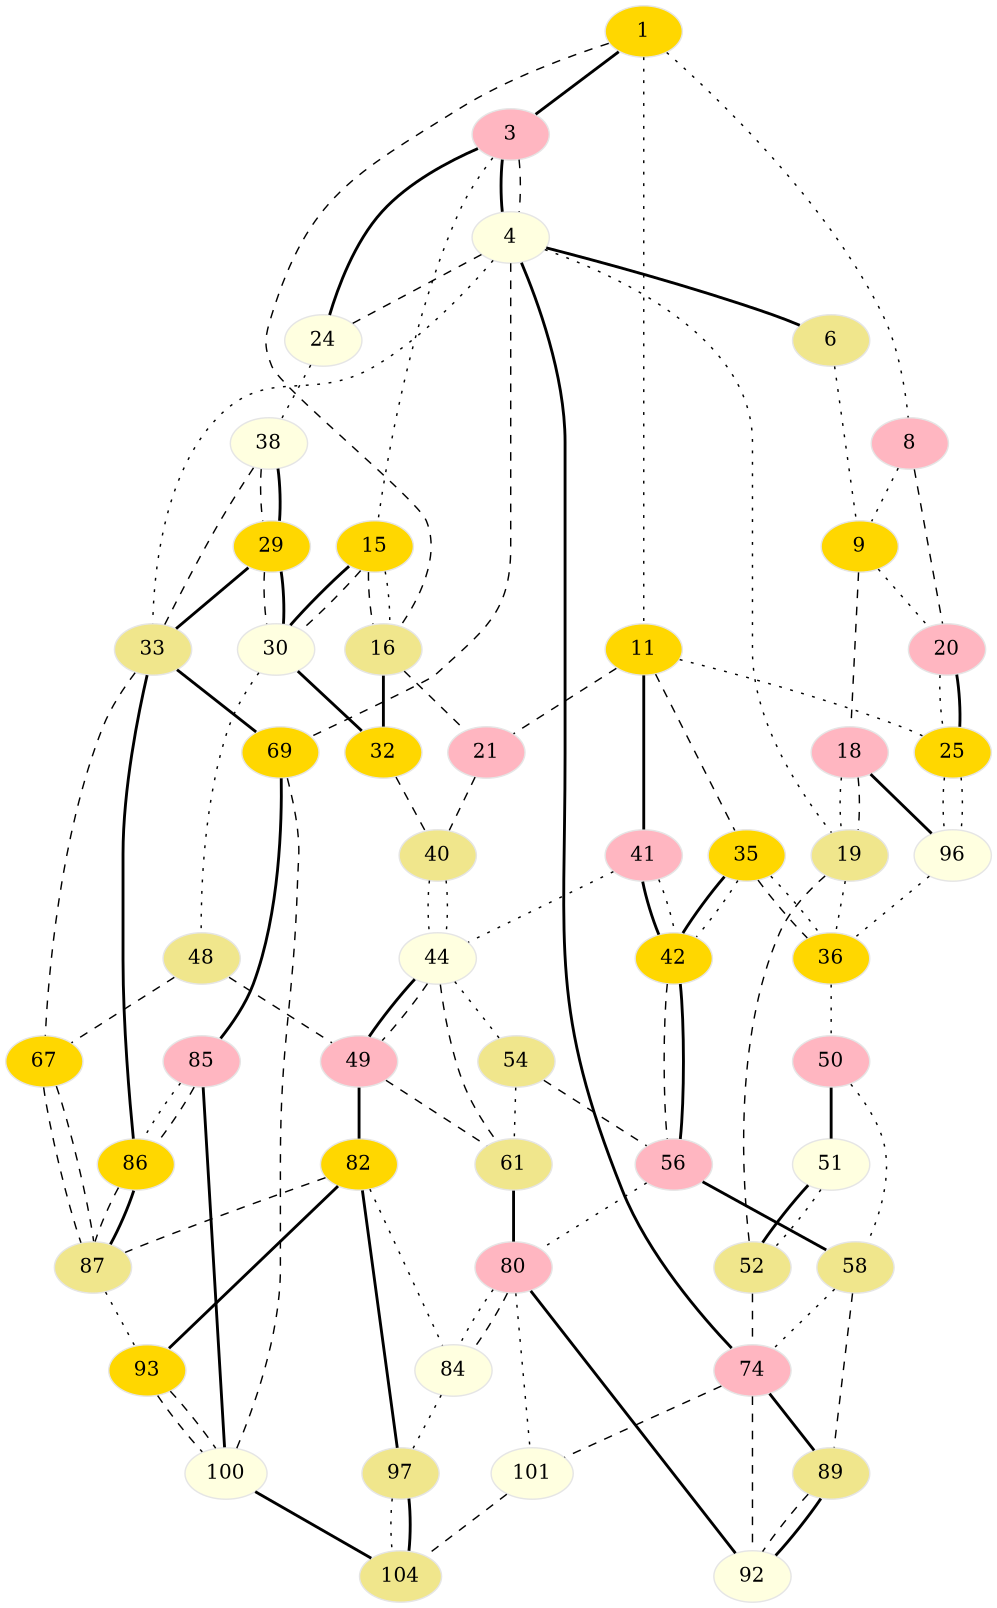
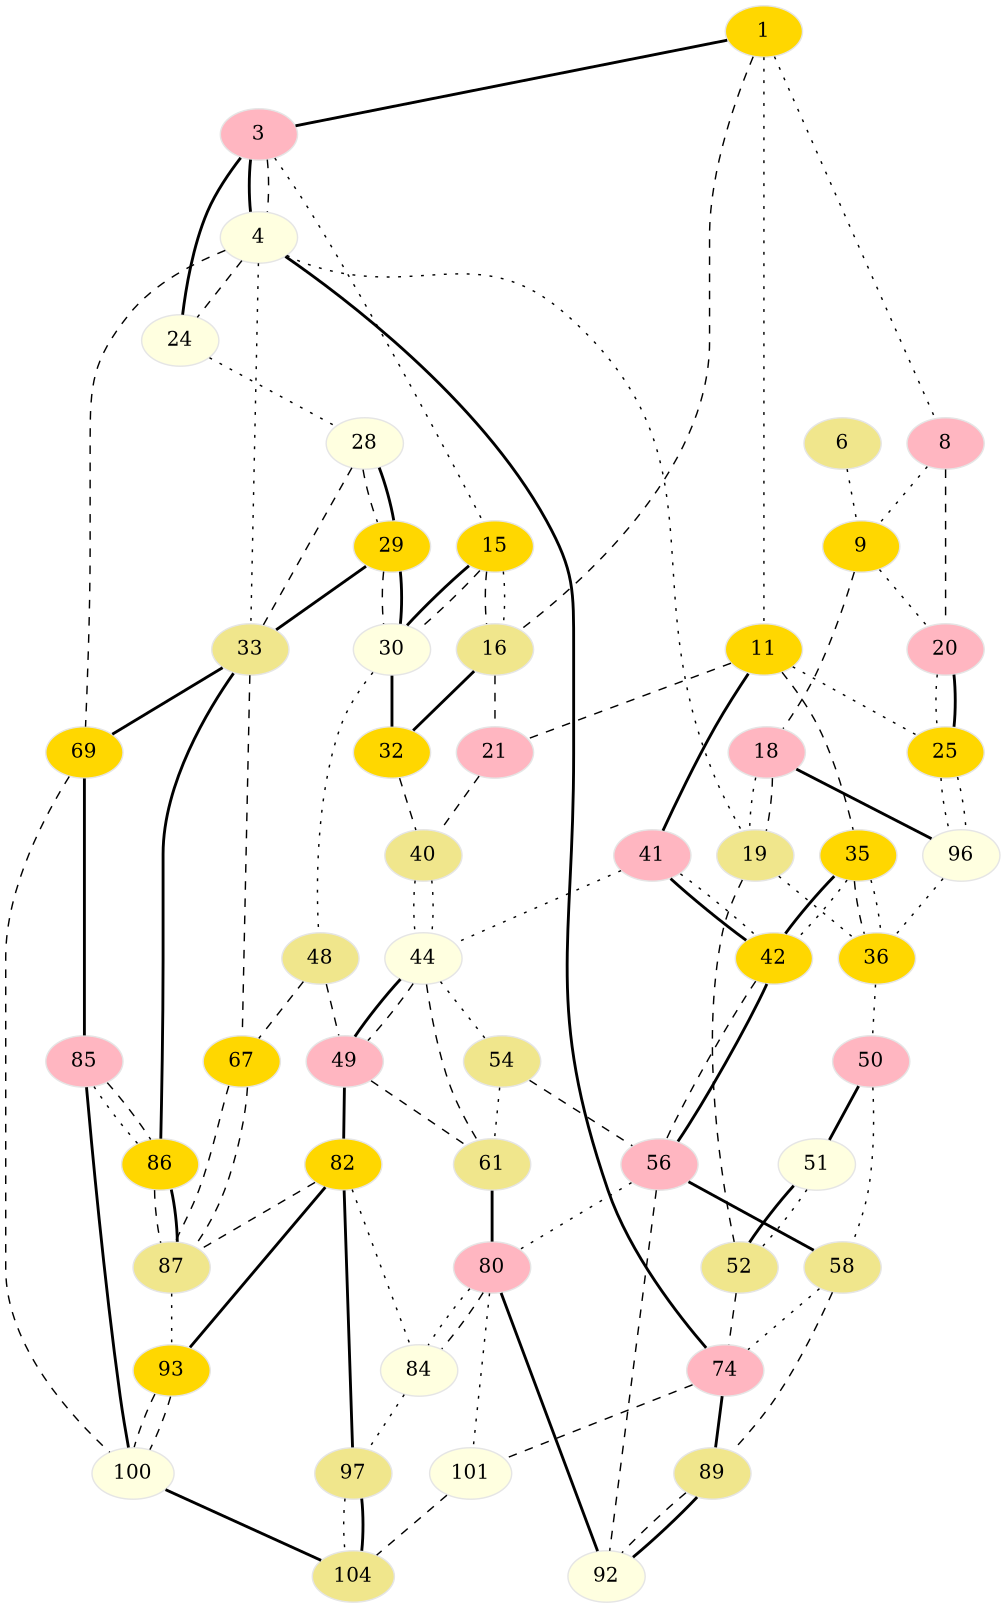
(674, 283) -> none
(269, 443) -> (365, 443)
(752, 1473) -> (633, 1371)
